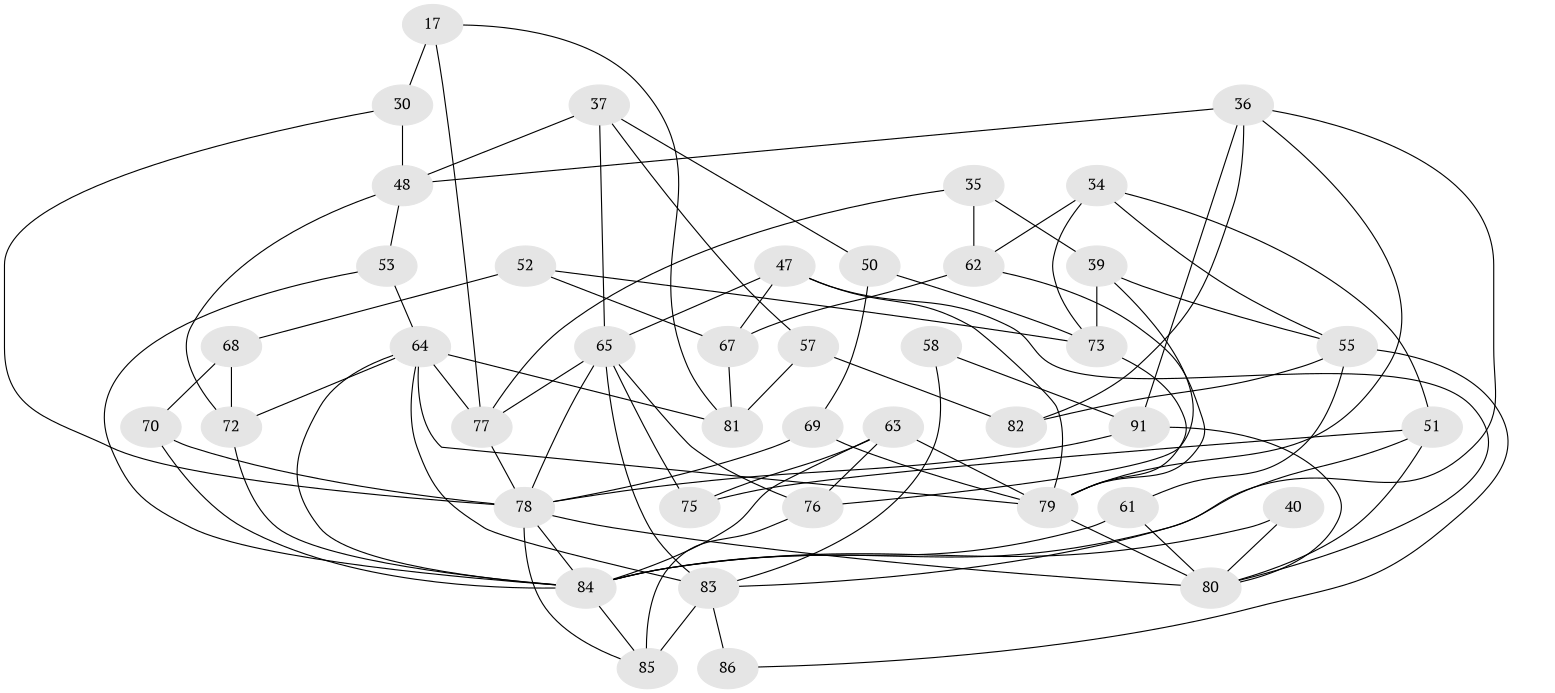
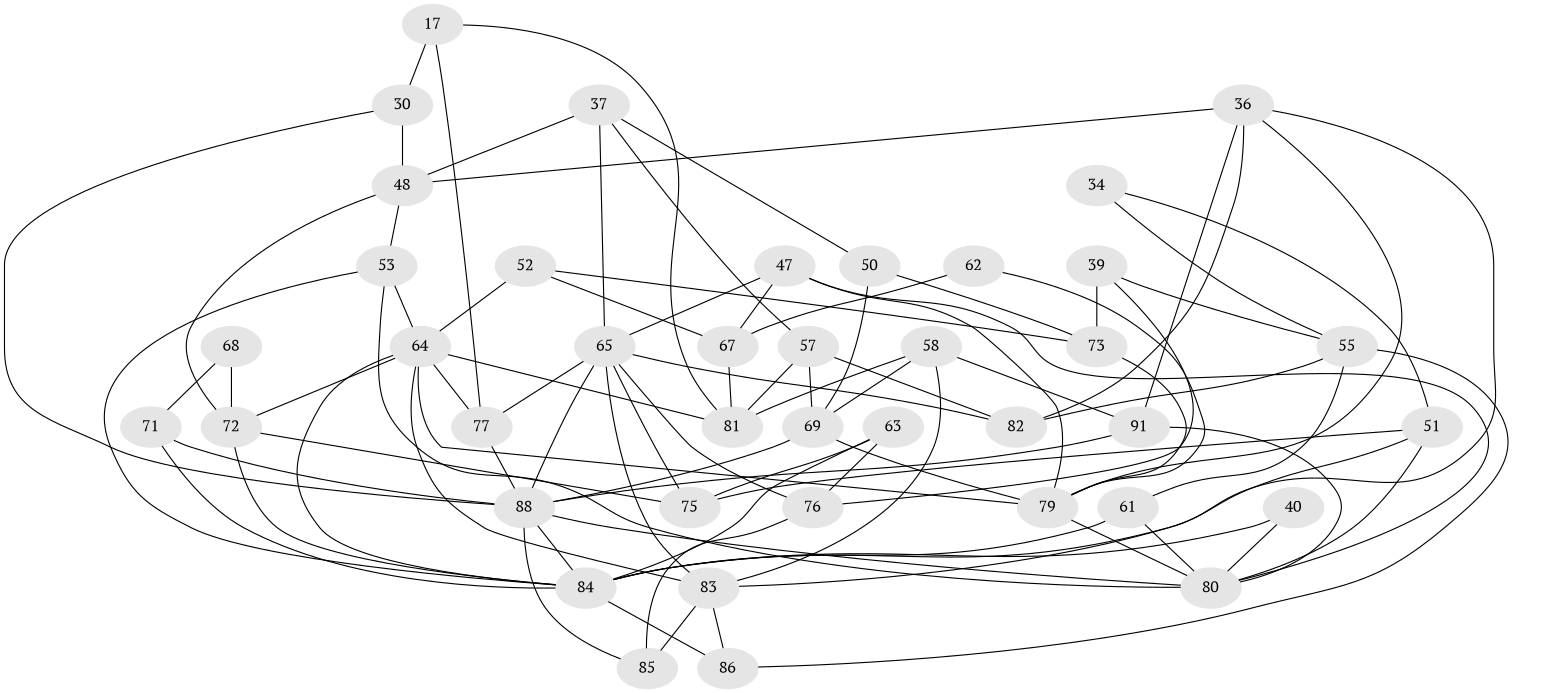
(974, 186) -> none
(1043, 221) -> none
(1053, 266) -> none
(379, 306) -> (478, 303)
none -> (853, 376)
none -> (810, 380)
none -> (802, 386)
none -> (872, 387)
(151, 427) -> (151, 427)
none -> (411, 459)
(978, 471) -> none
(524, 508) -> (524, 508)
none -> (635, 523)
(617, 628) -> (657, 628)
